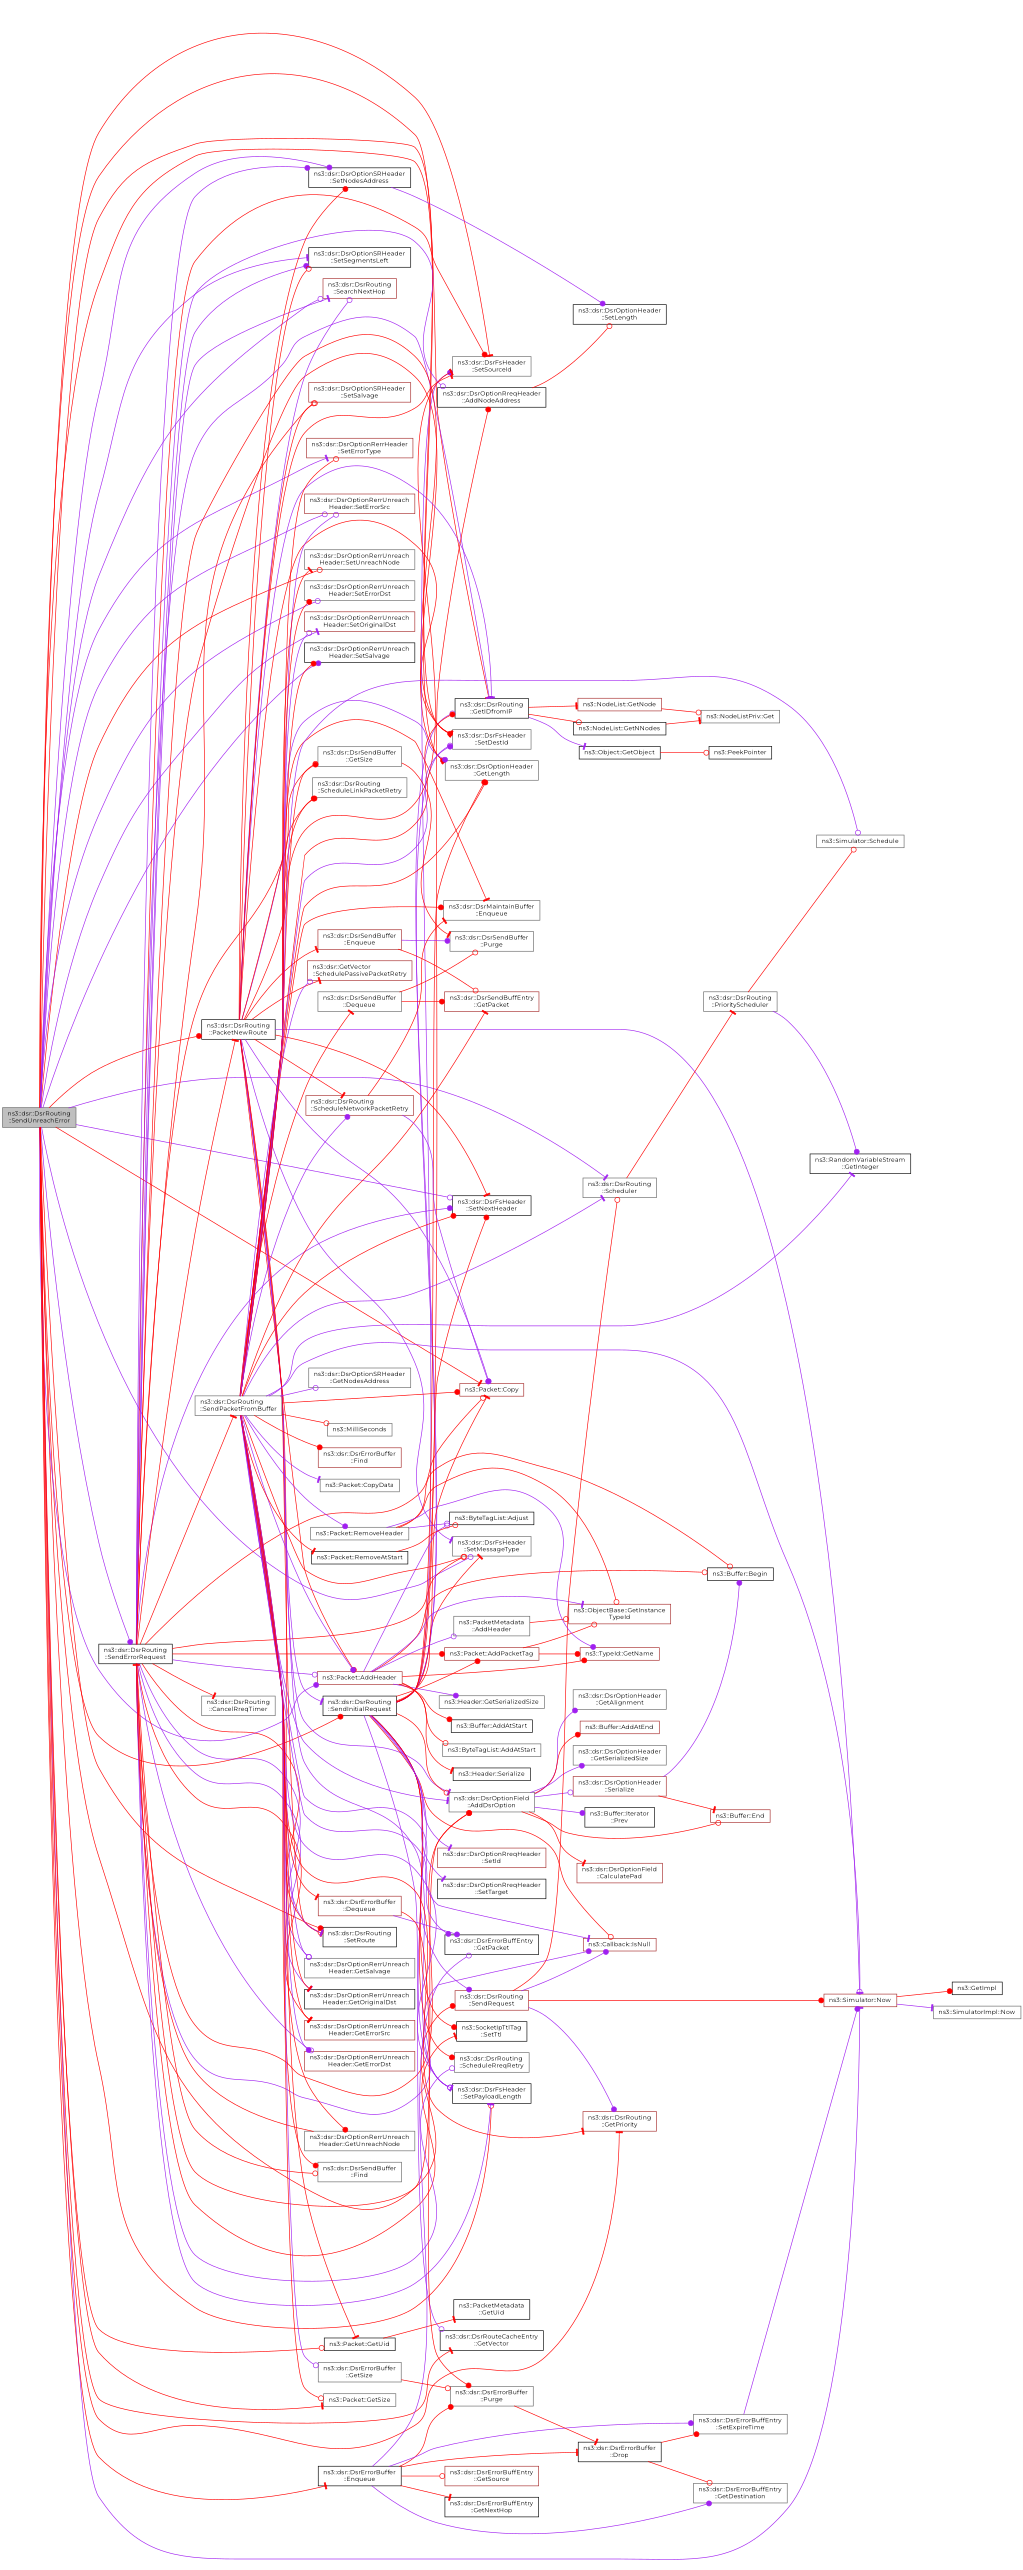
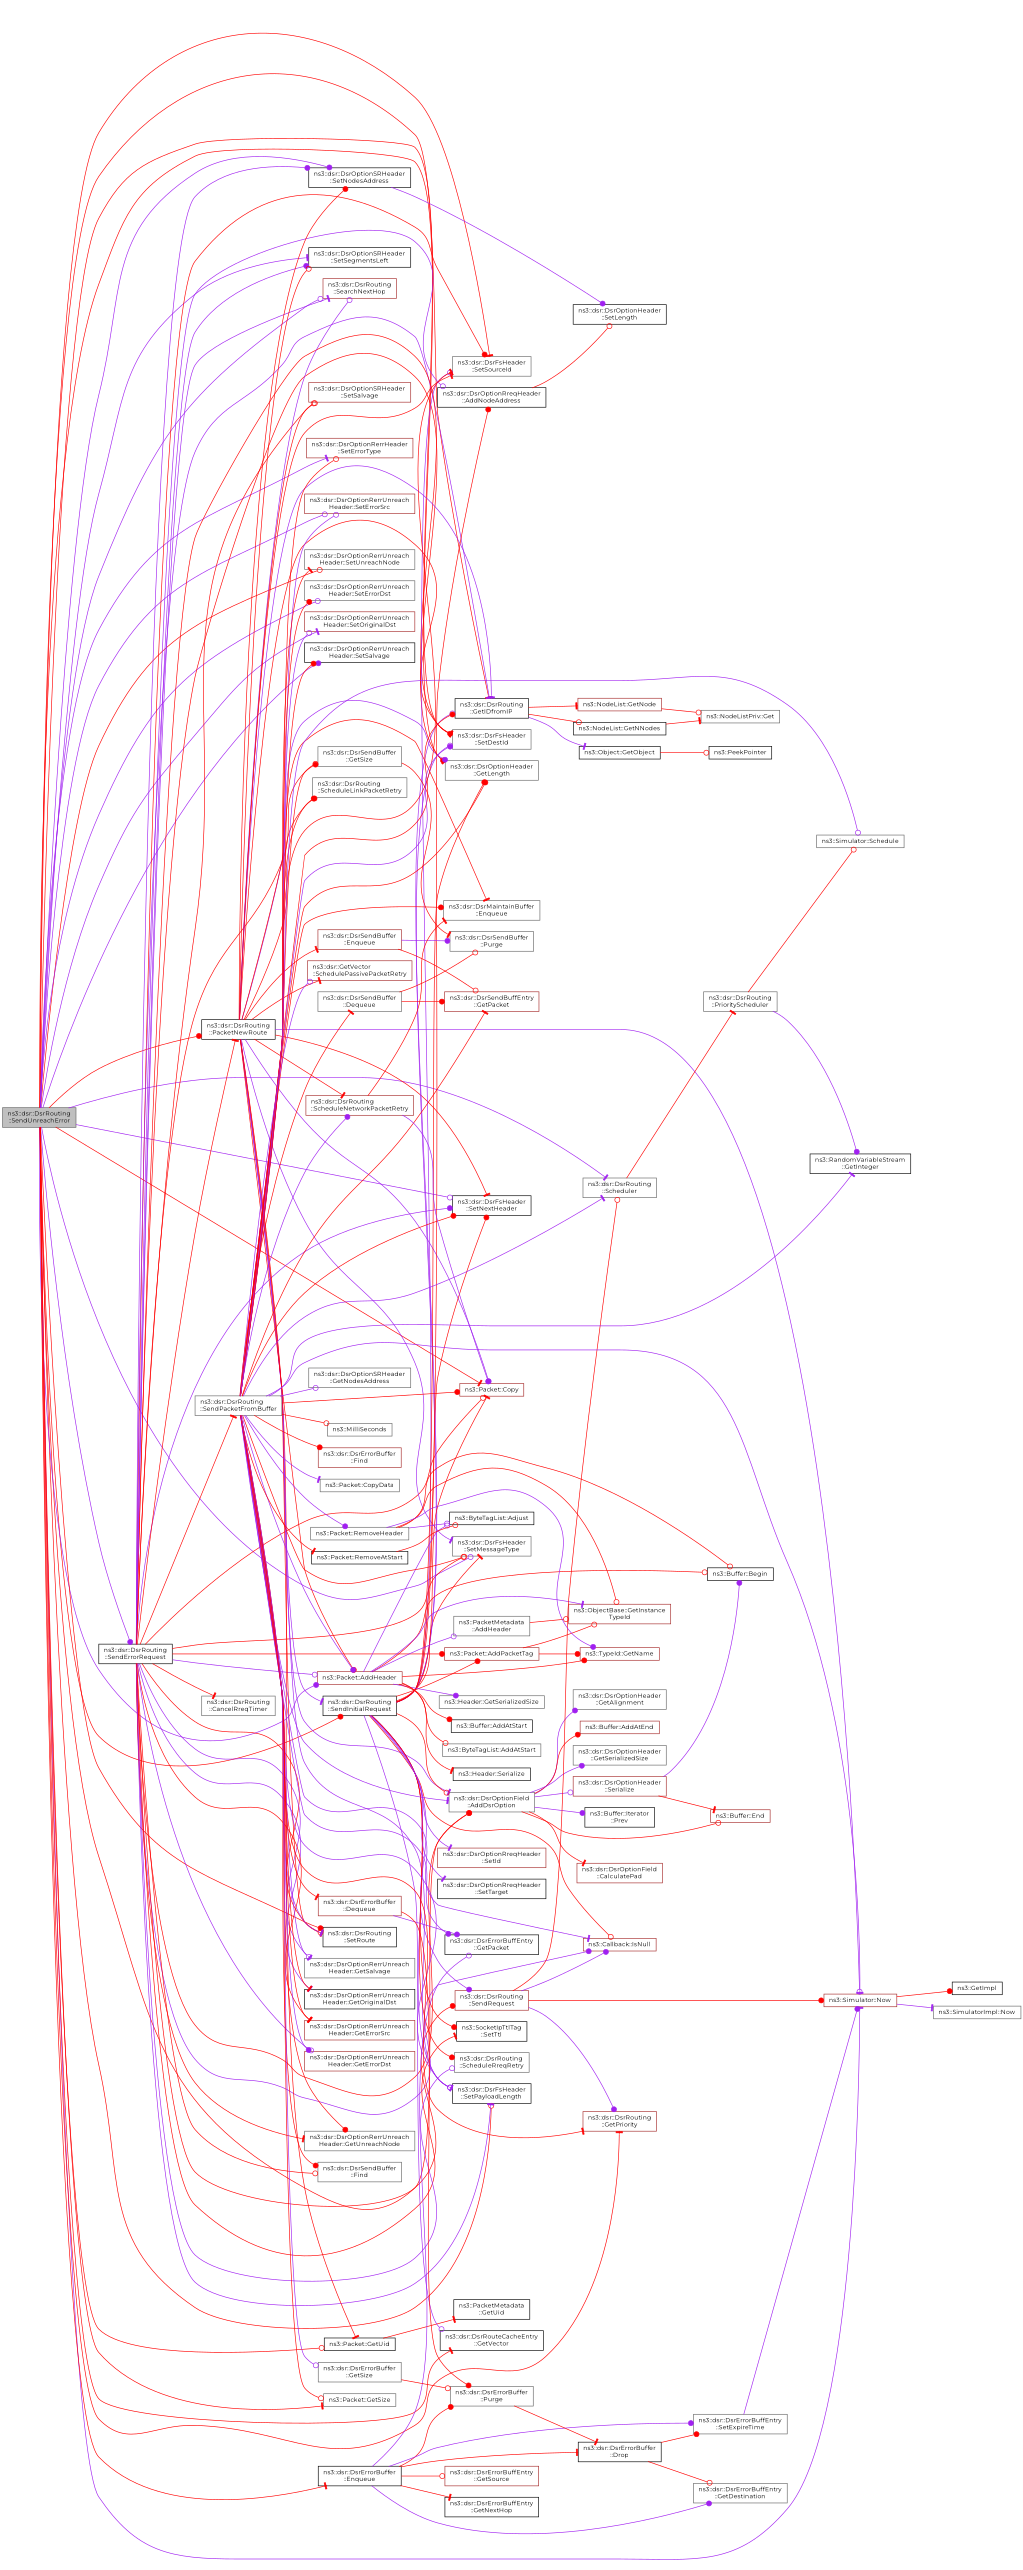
(426, 1041) -> (426, 1041)
(281, 1685) -> (281, 1685)
(182, 2046) -> (177, 2045)
